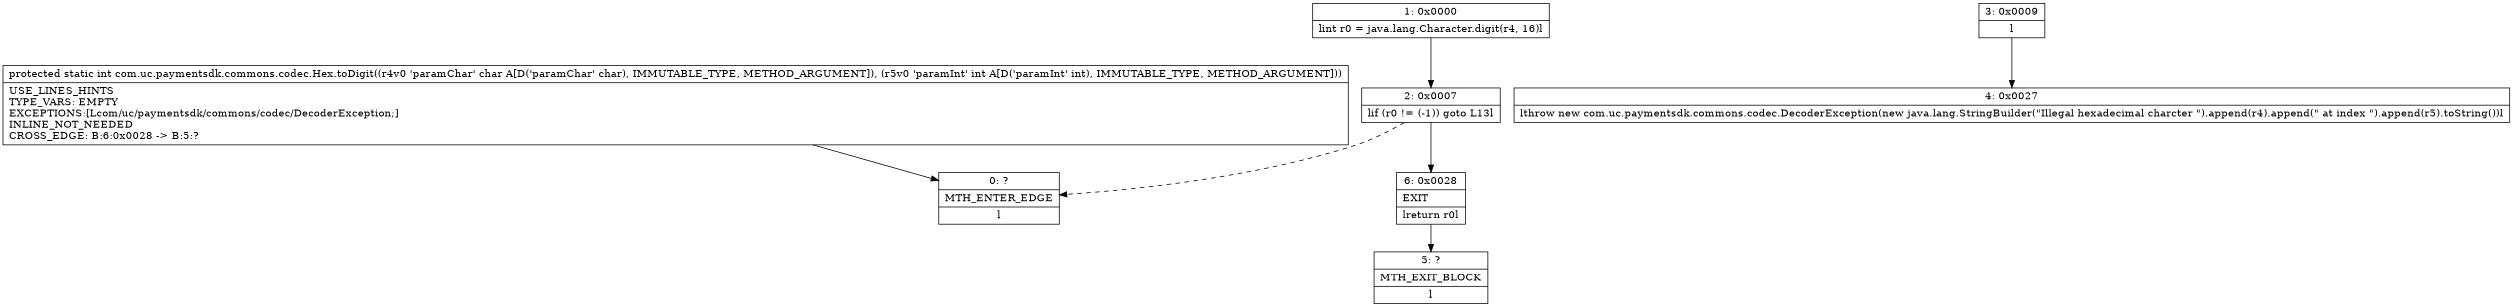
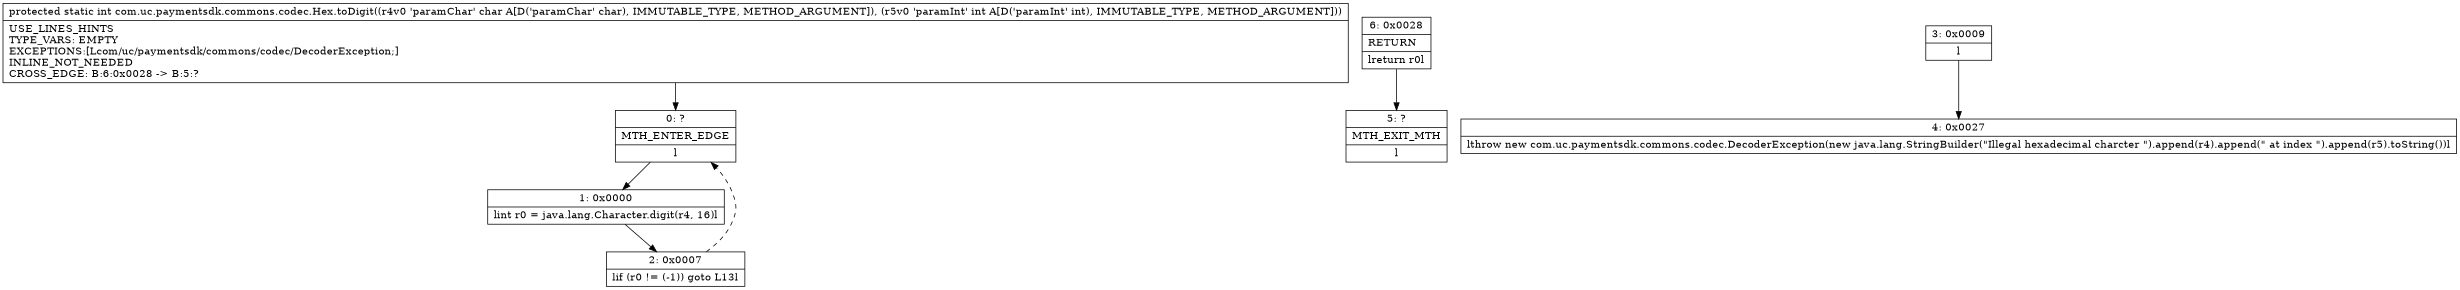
(1431, 144) -> none
none -> (639, 173)
(1416, 198) -> (1392, 43)
(1431, 277) -> (1397, 136)
